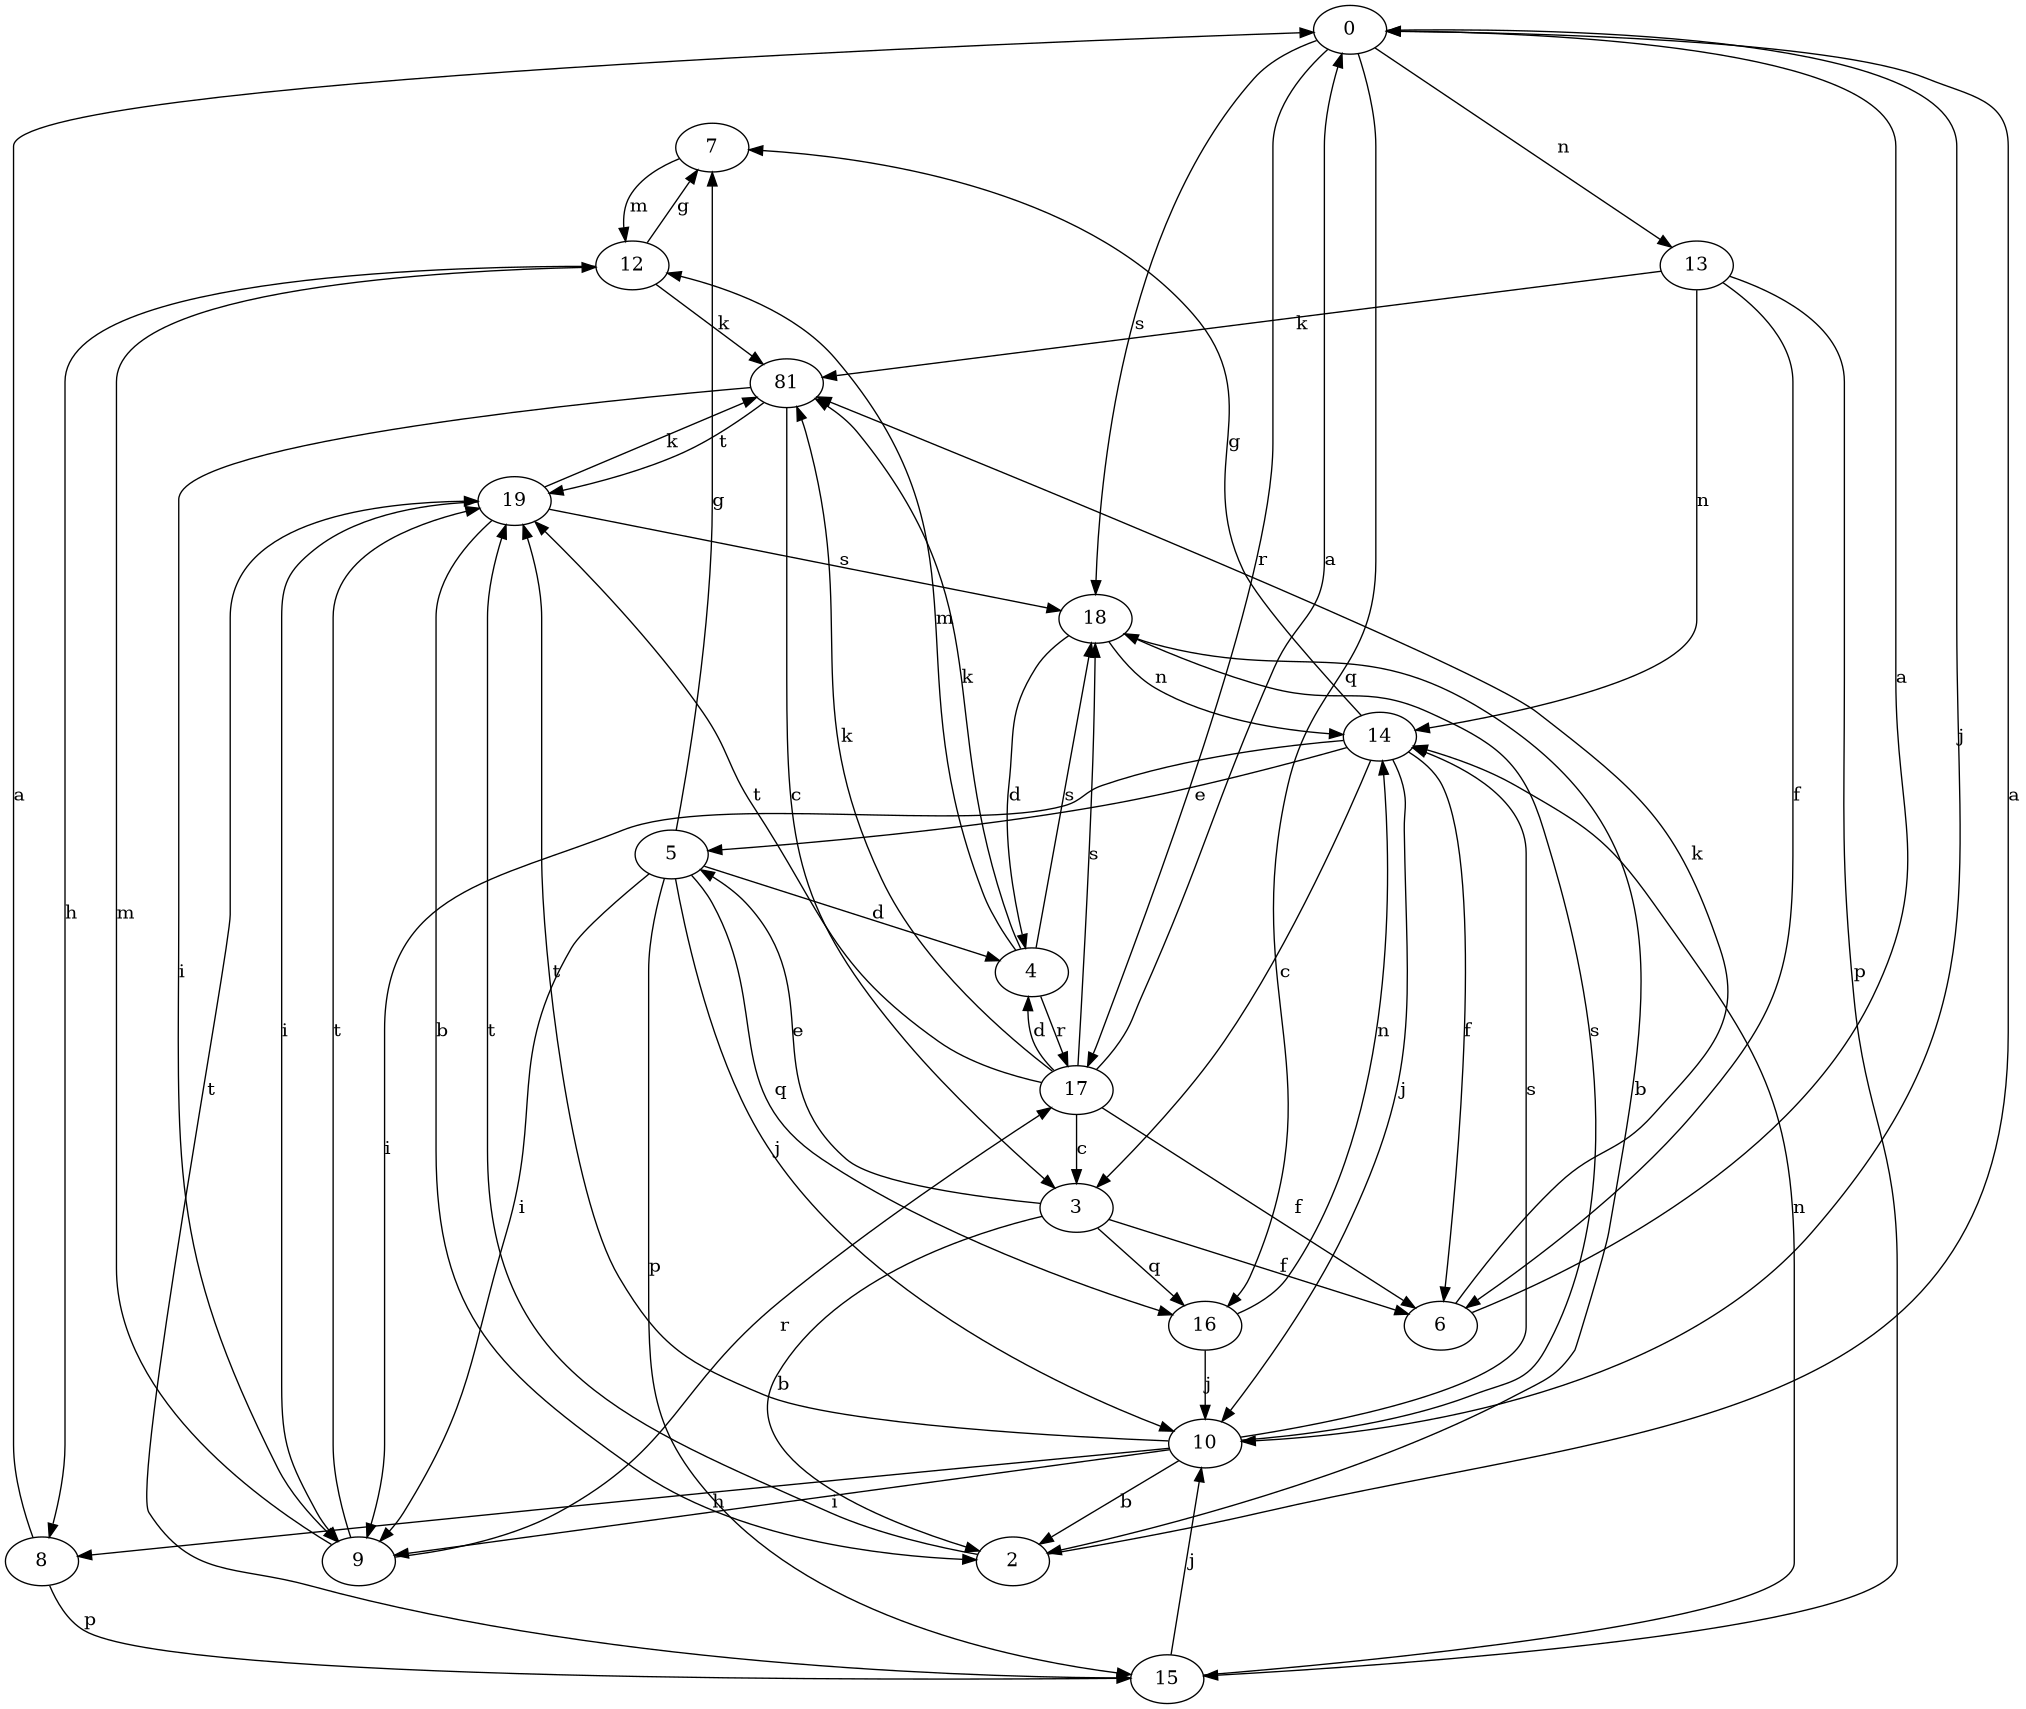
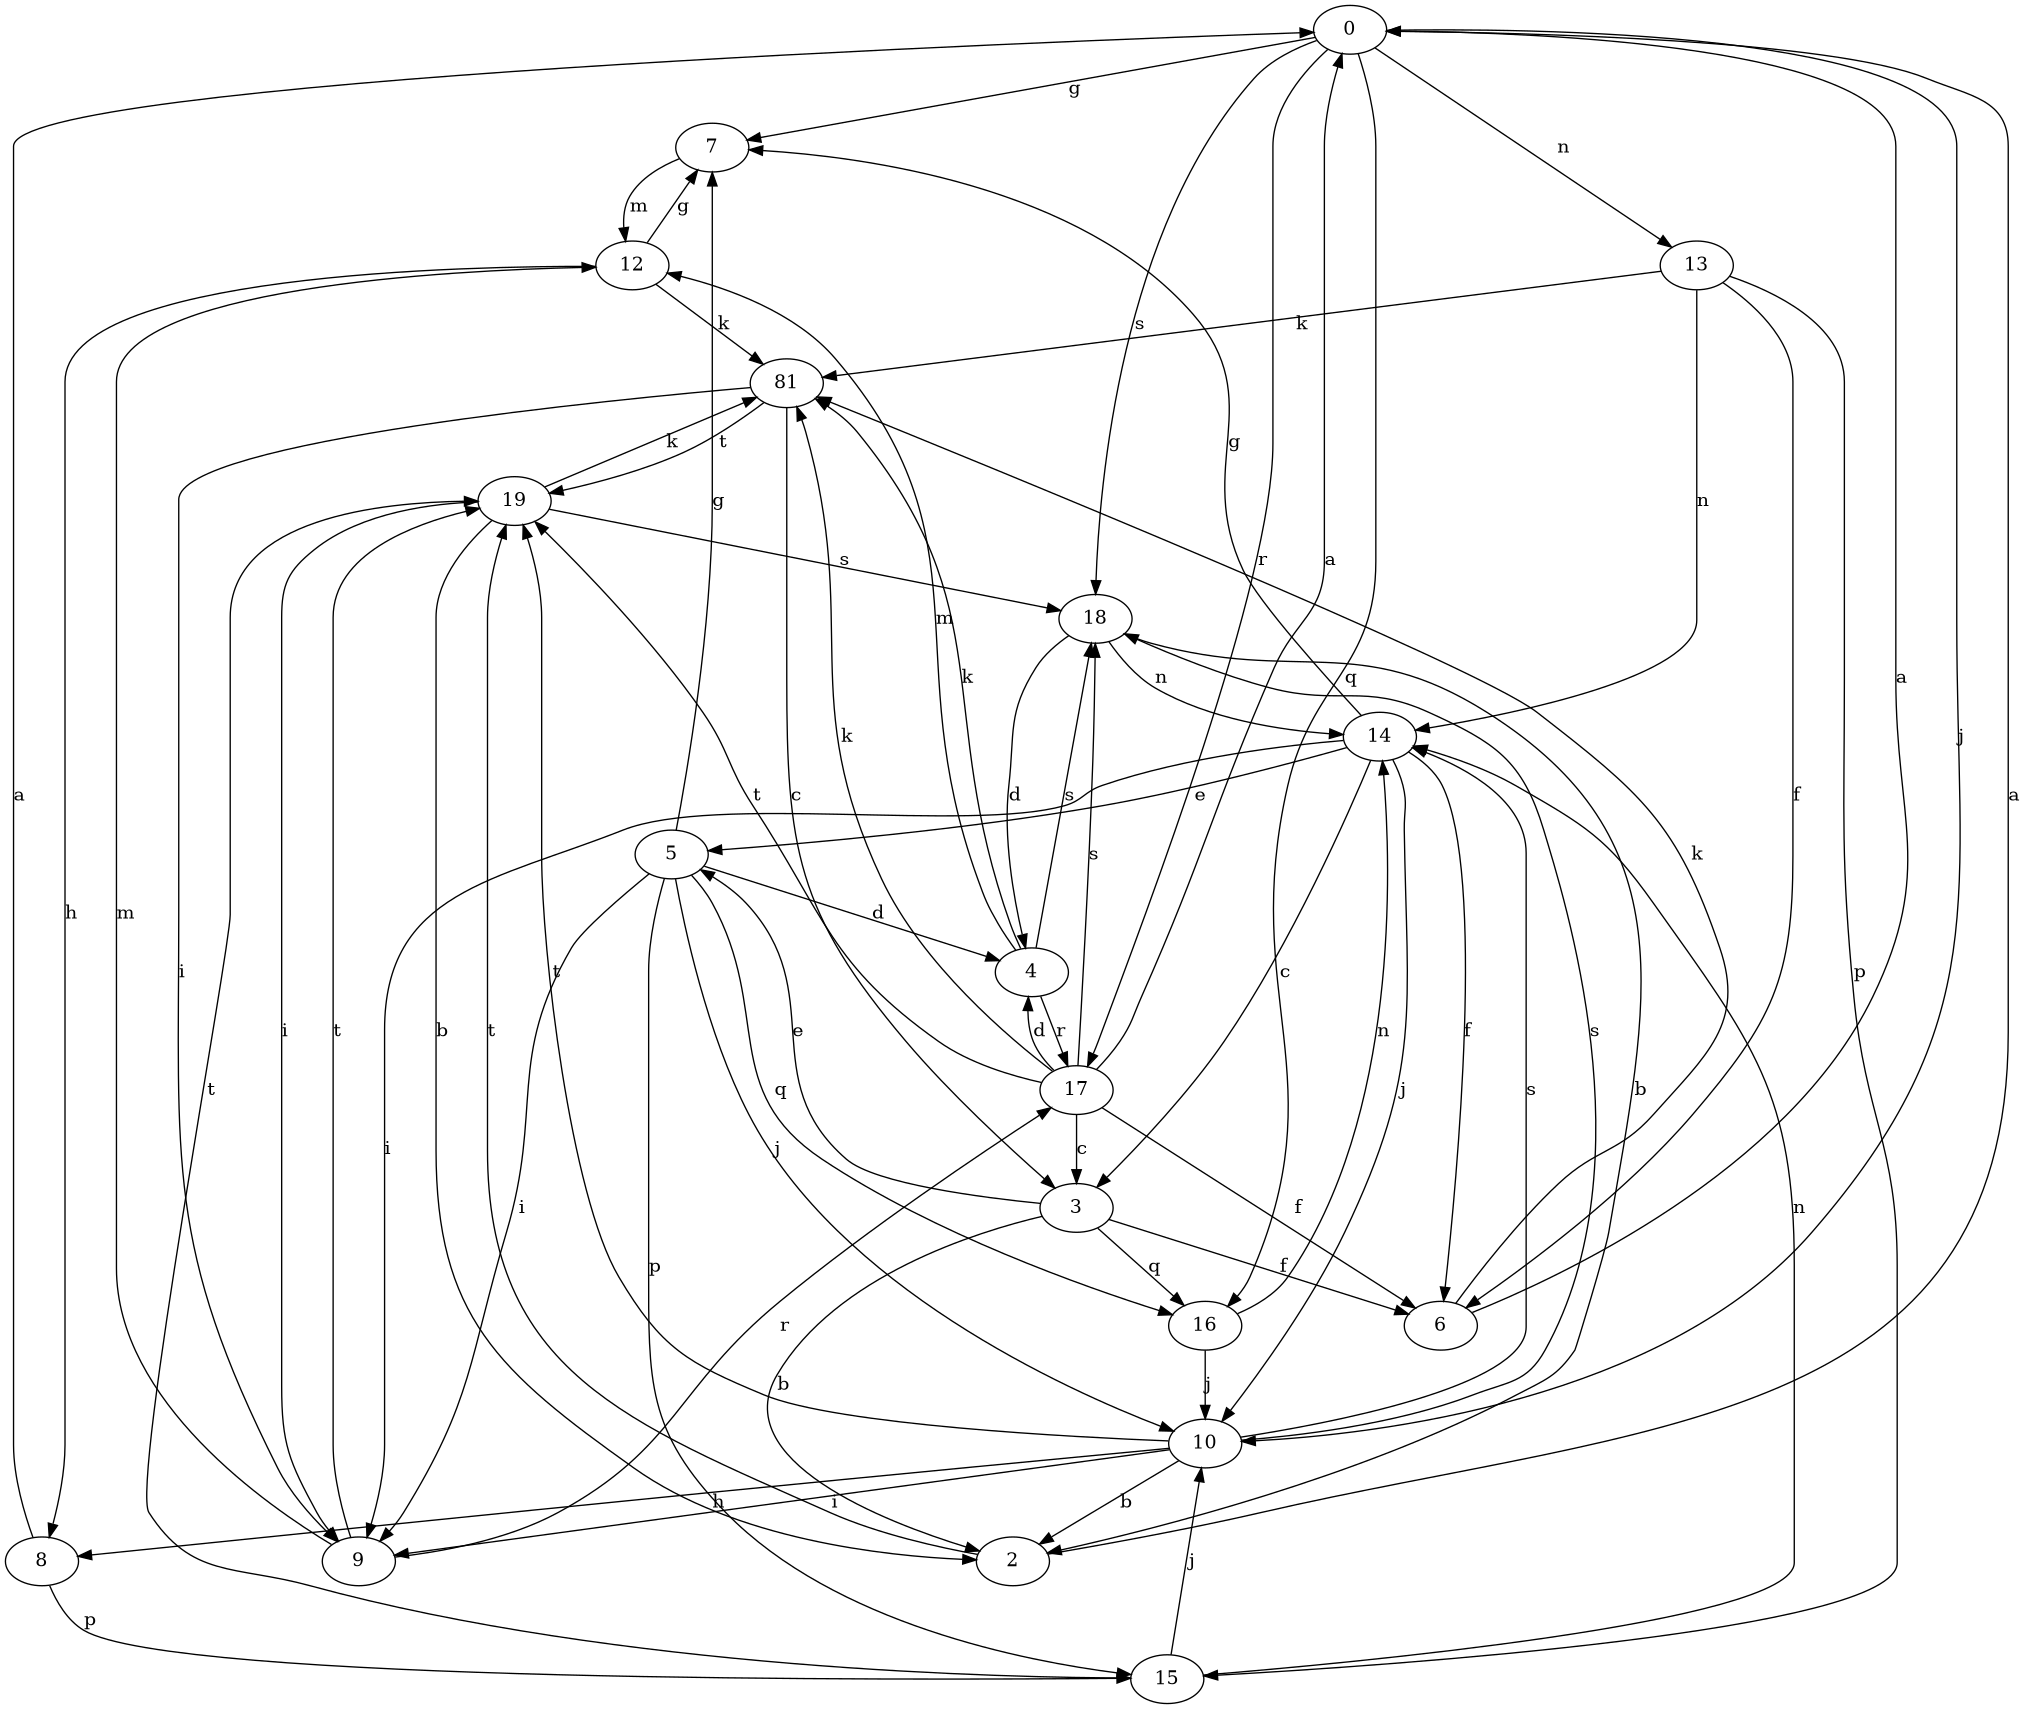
none -> (1038, 87)
